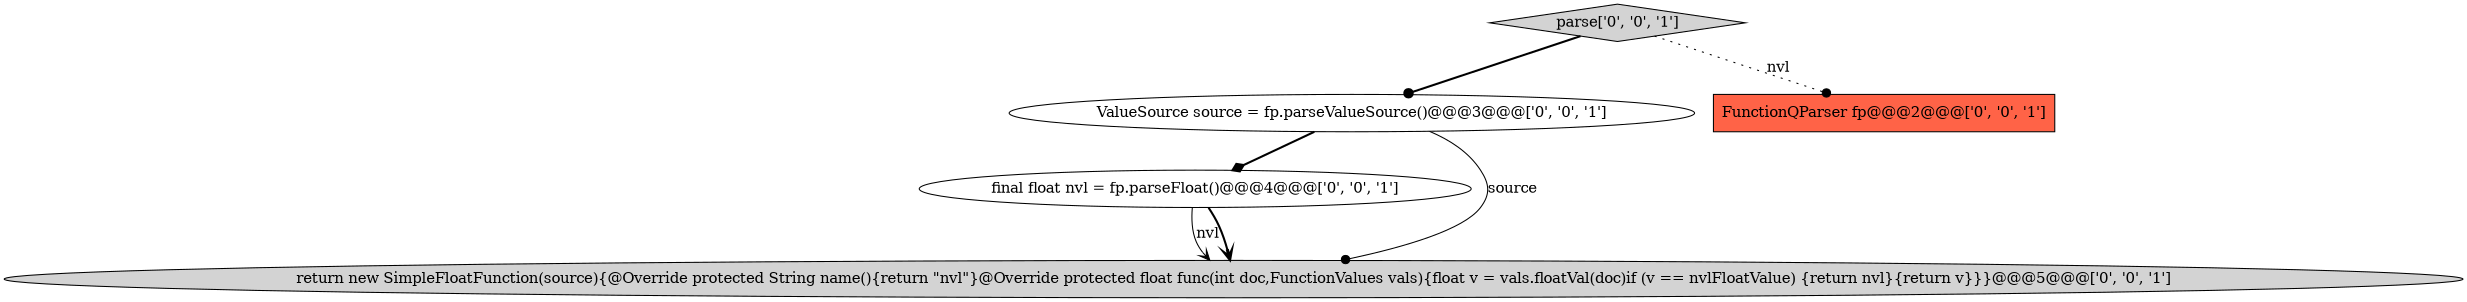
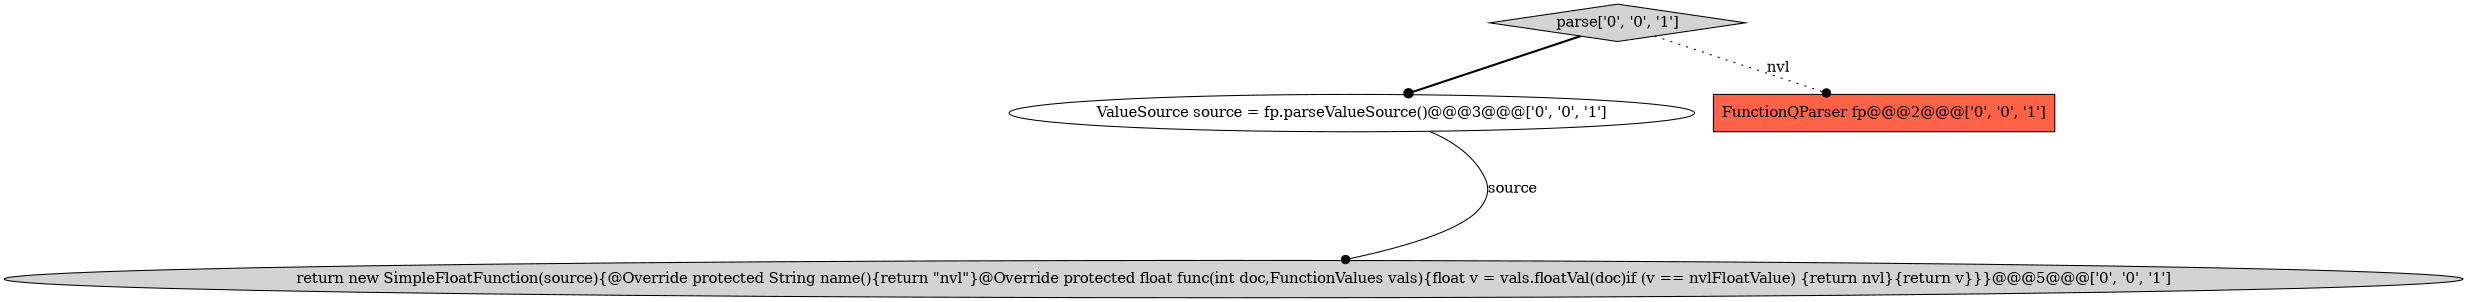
(1195, 189) -> none
